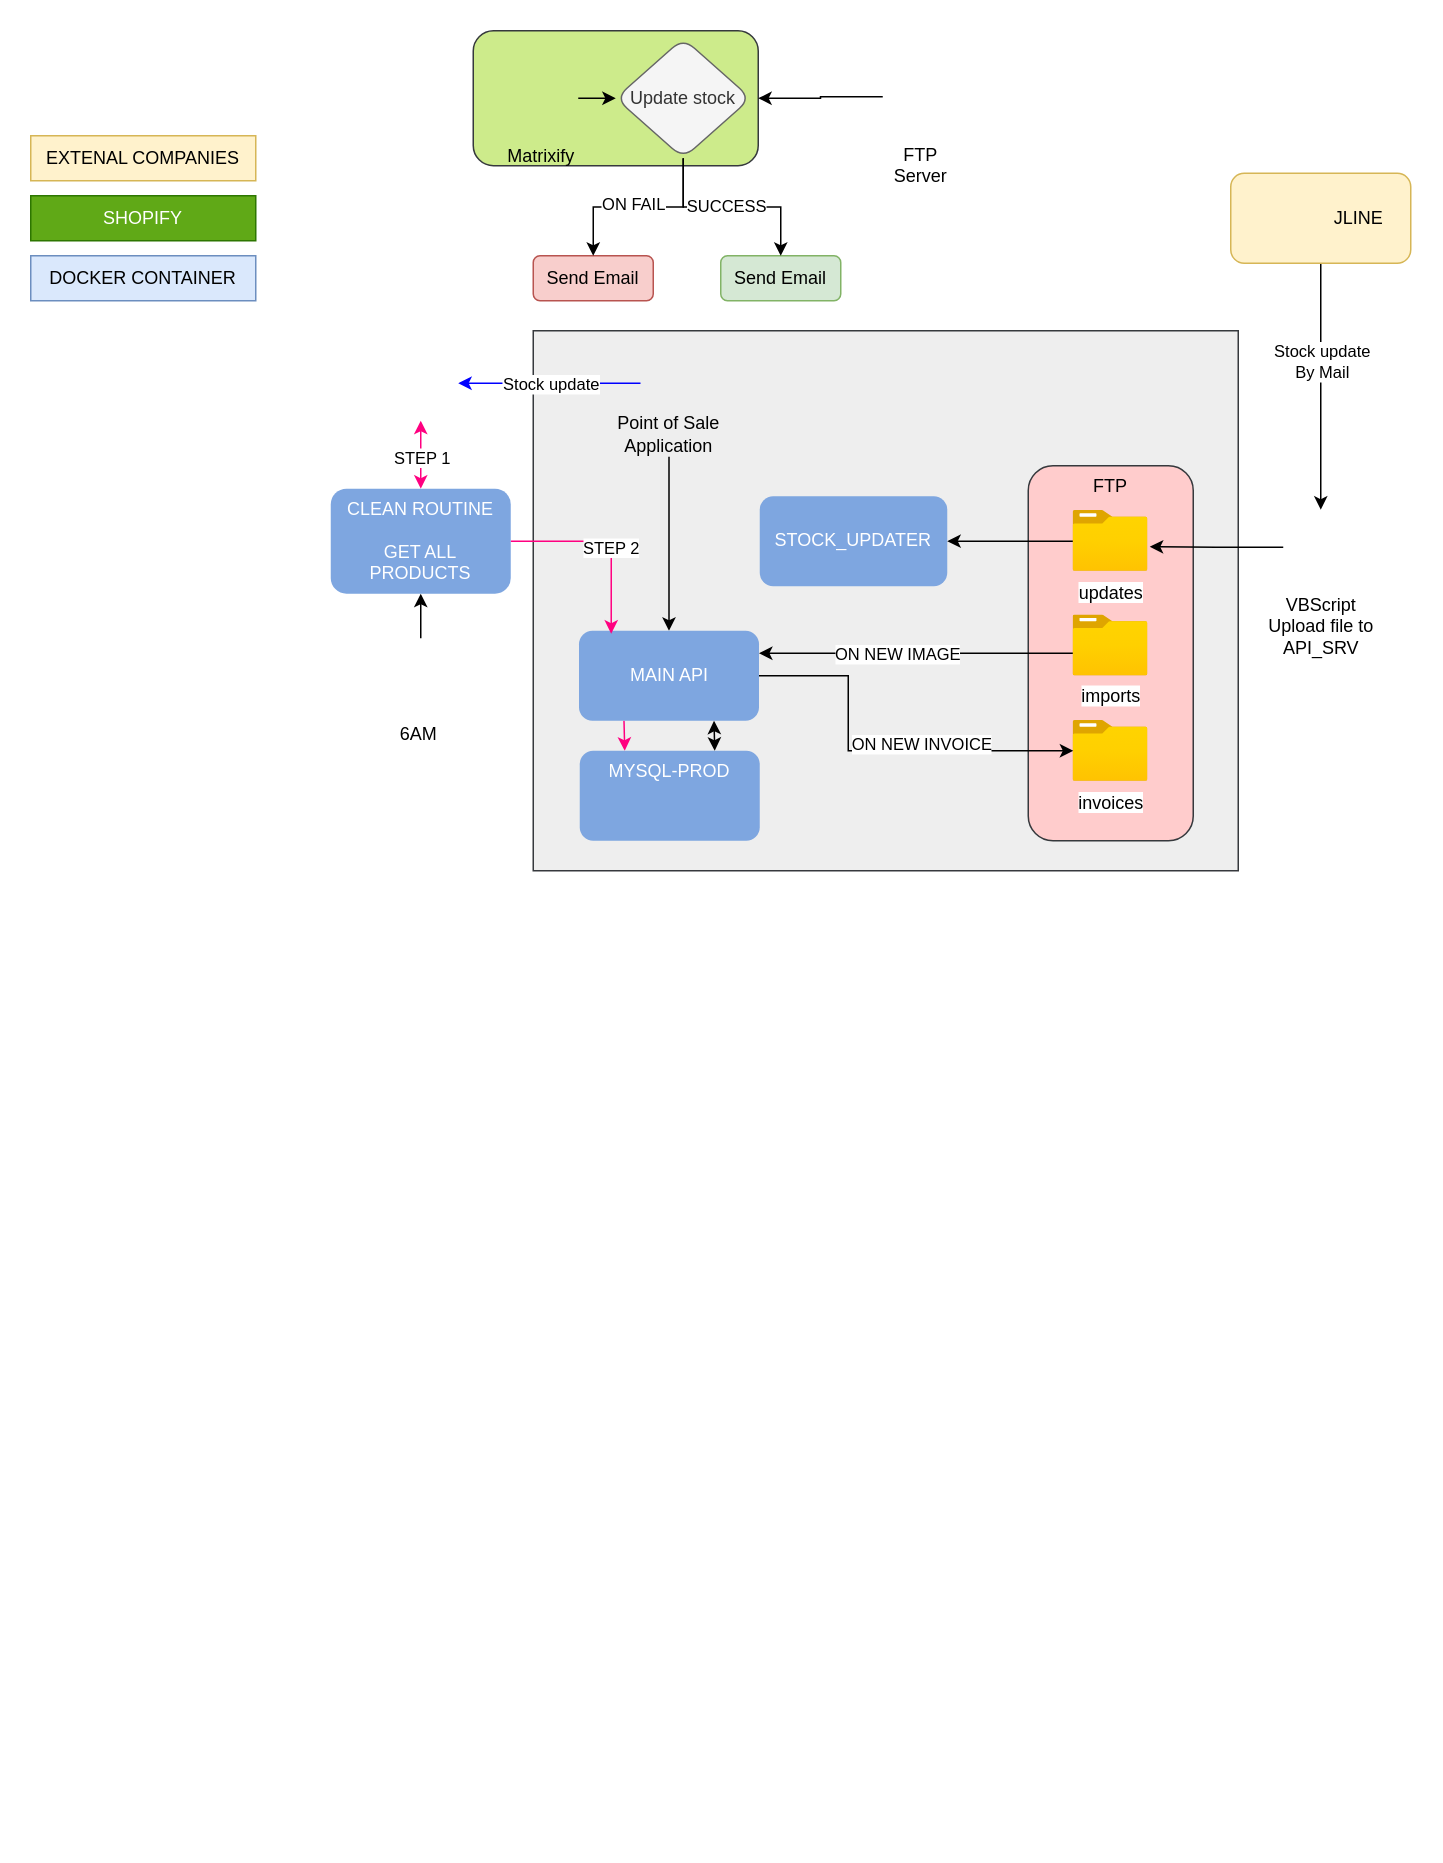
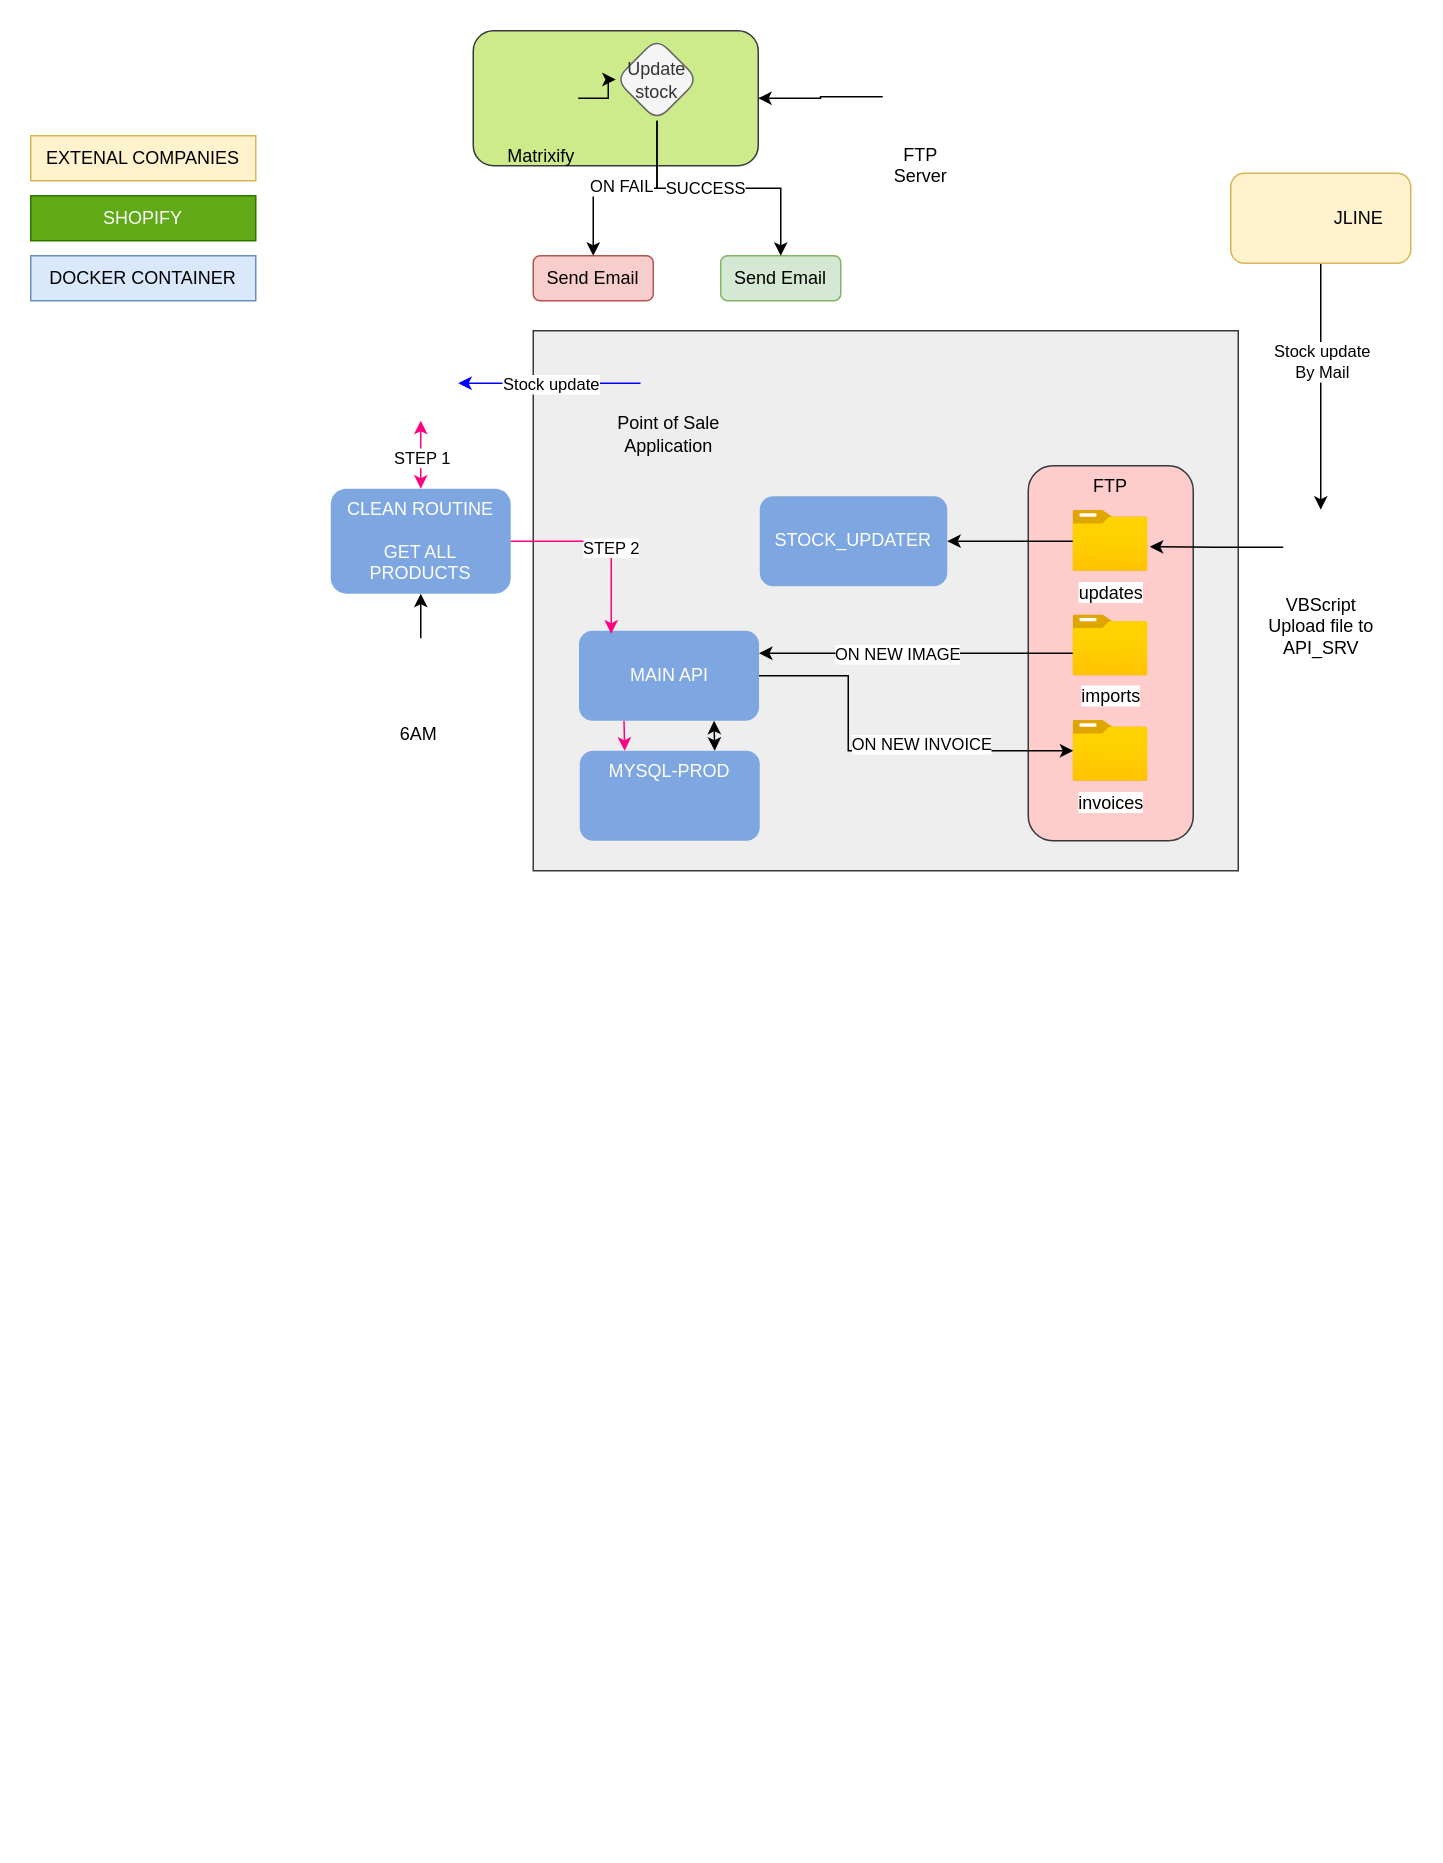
(683, 98) -> (657, 80)
(669, 539) -> none
